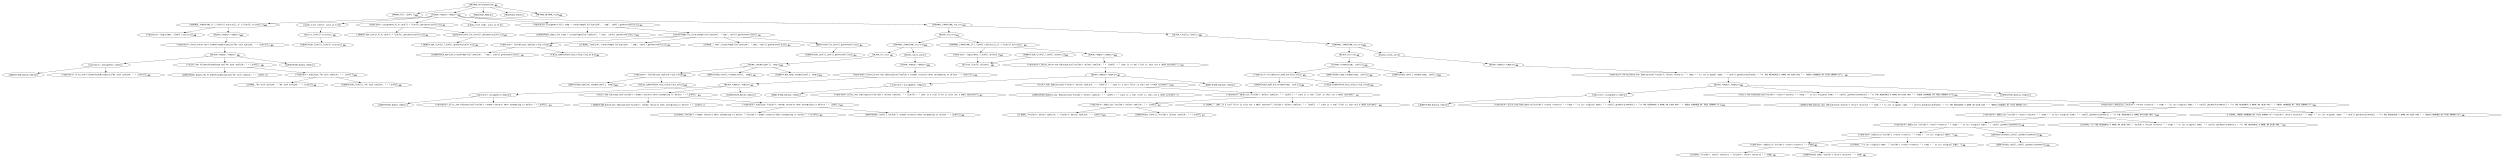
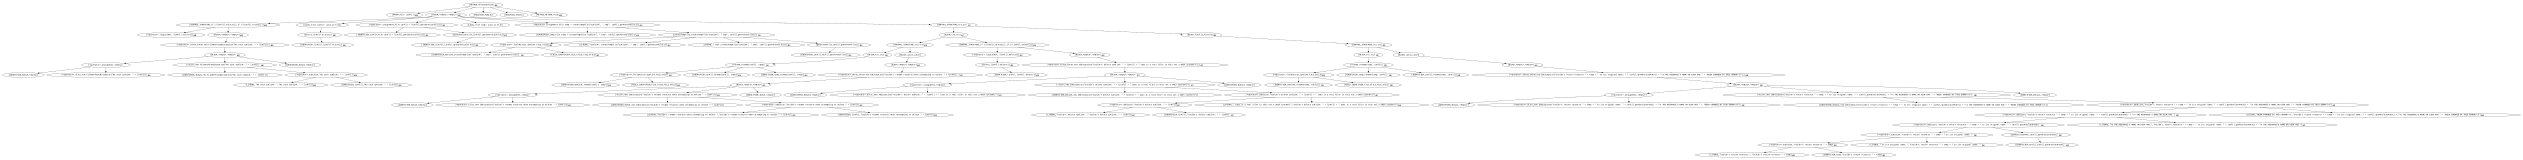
(1011, 60) -> (1006, 70)
